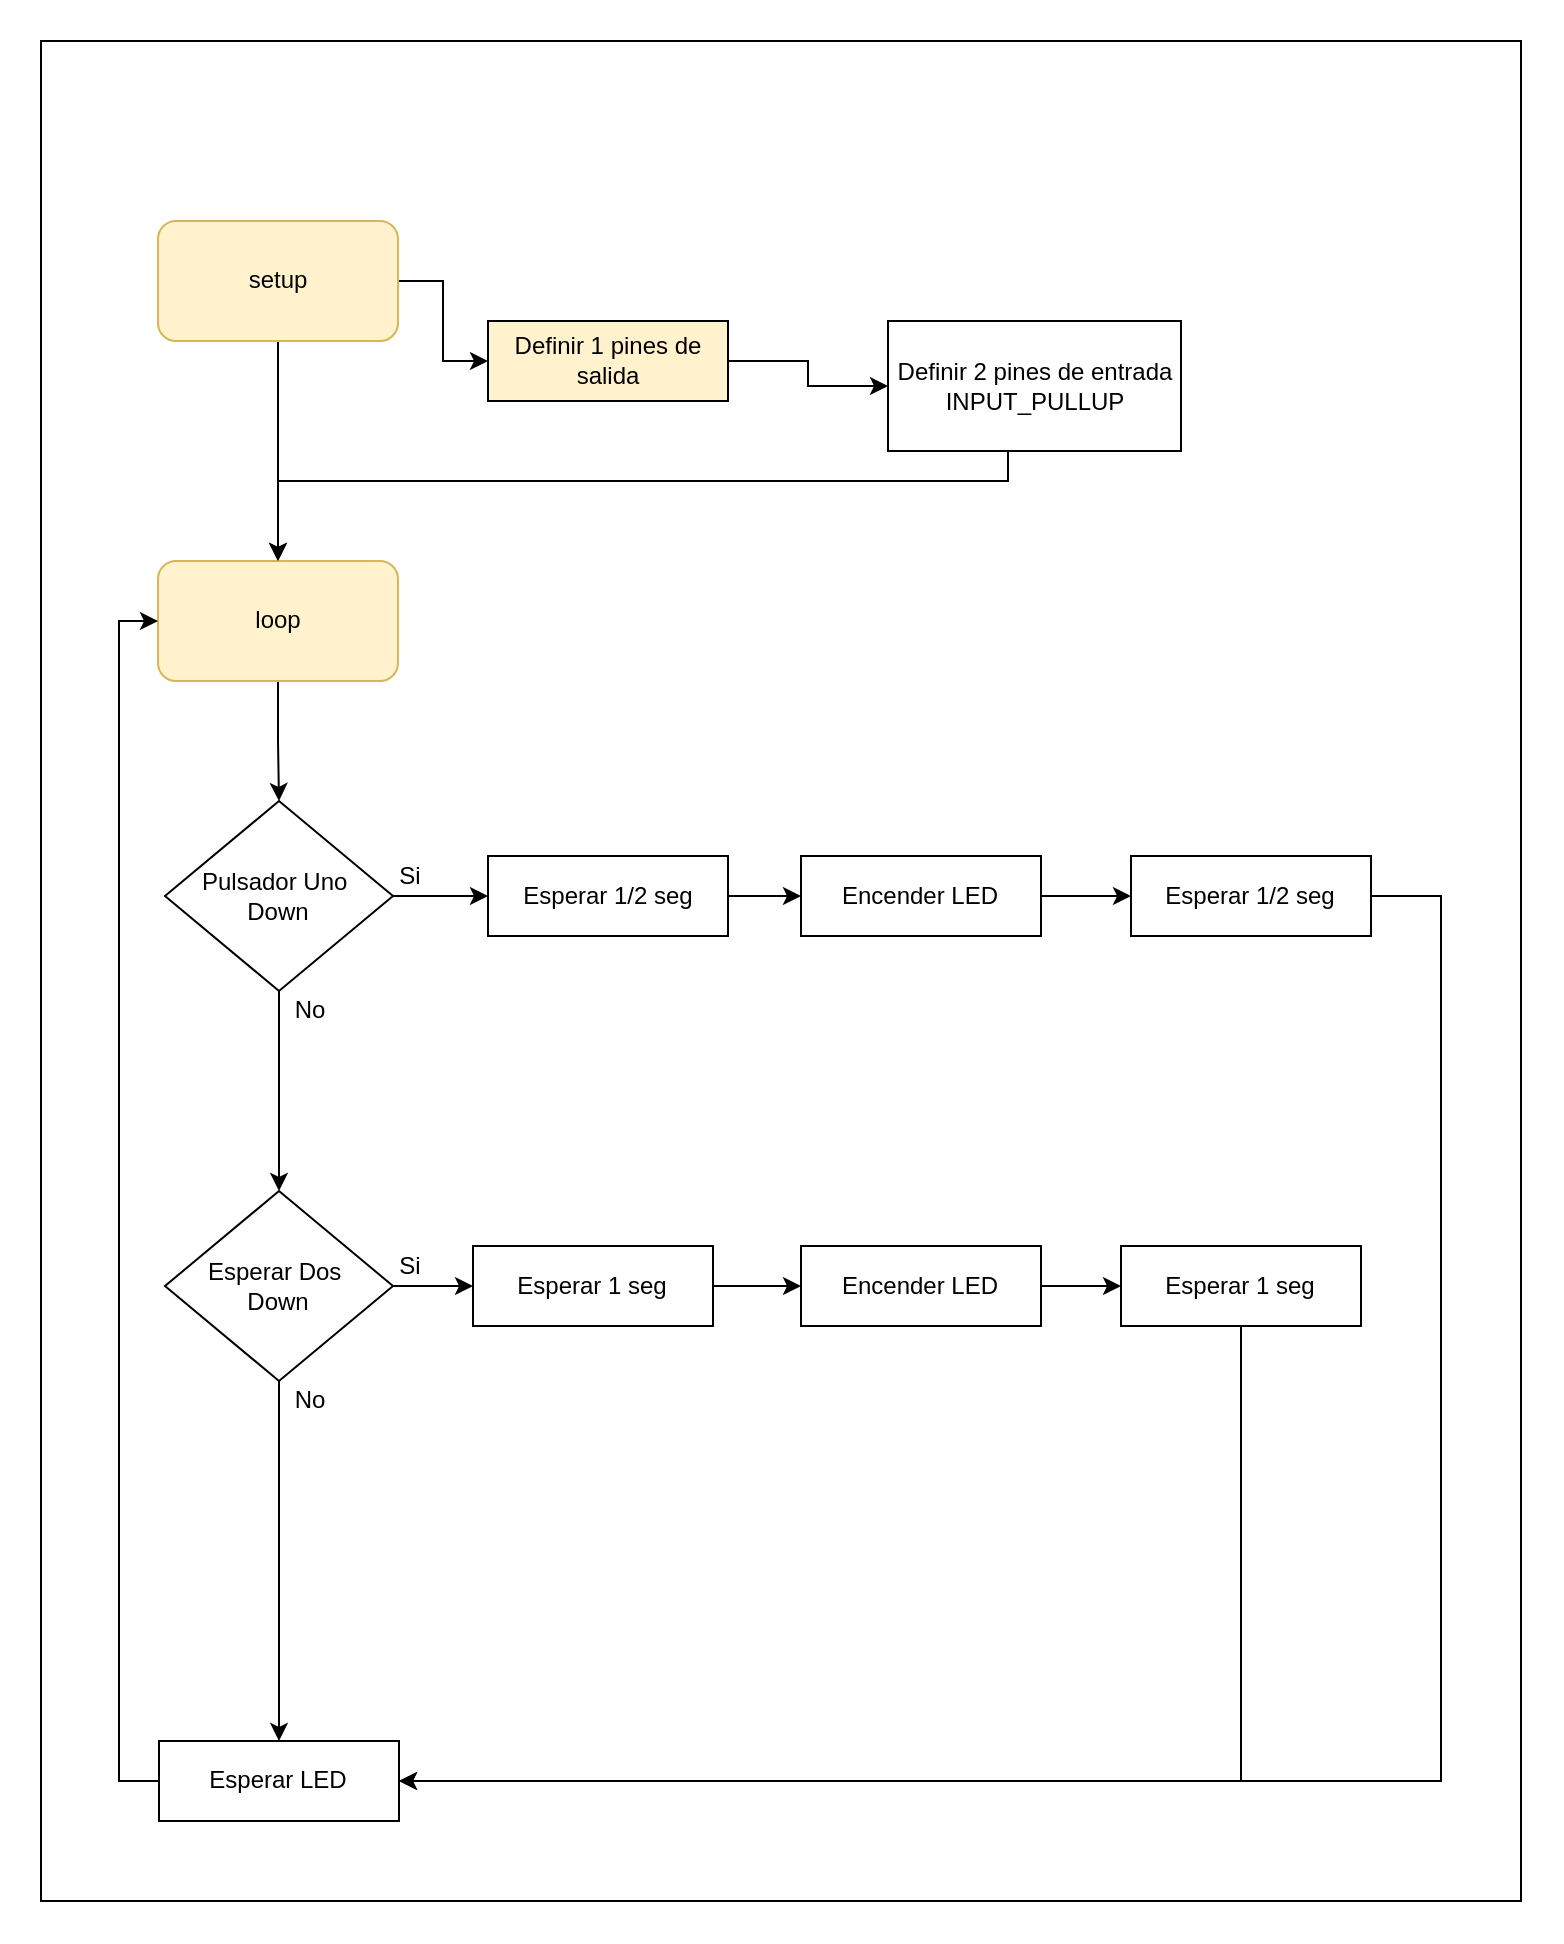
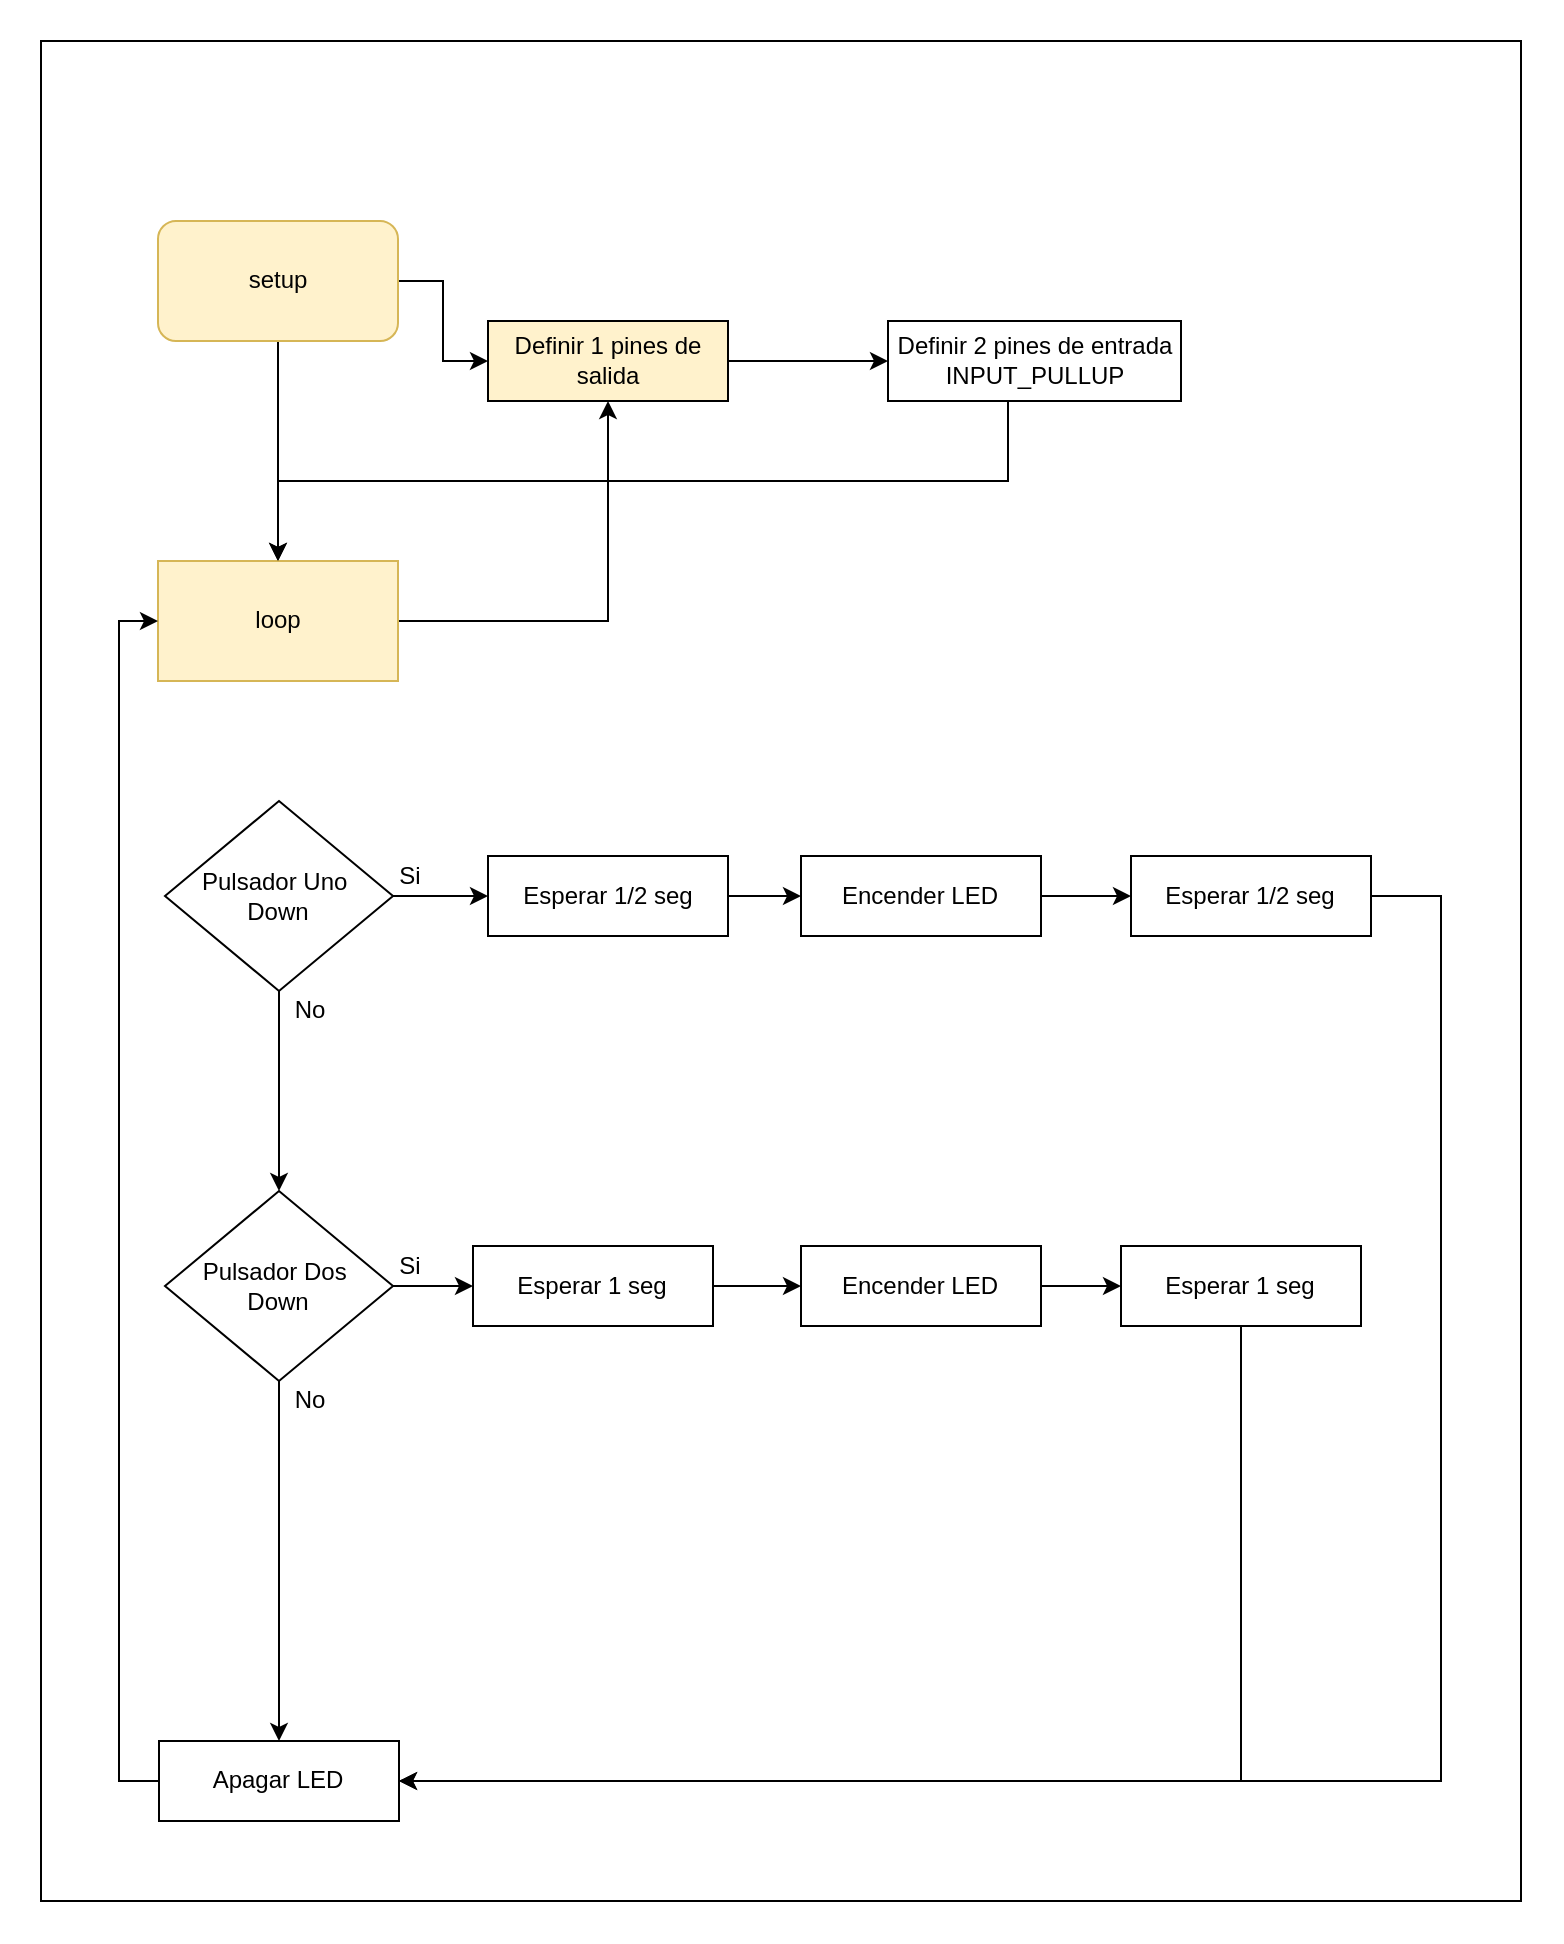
(1035, 386) -> (1035, 361)
(278, 621) -> (278, 621)
(278, 734) -> (606, 621)
(279, 1287) -> (279, 1287)
(279, 1781) -> (279, 1781)
